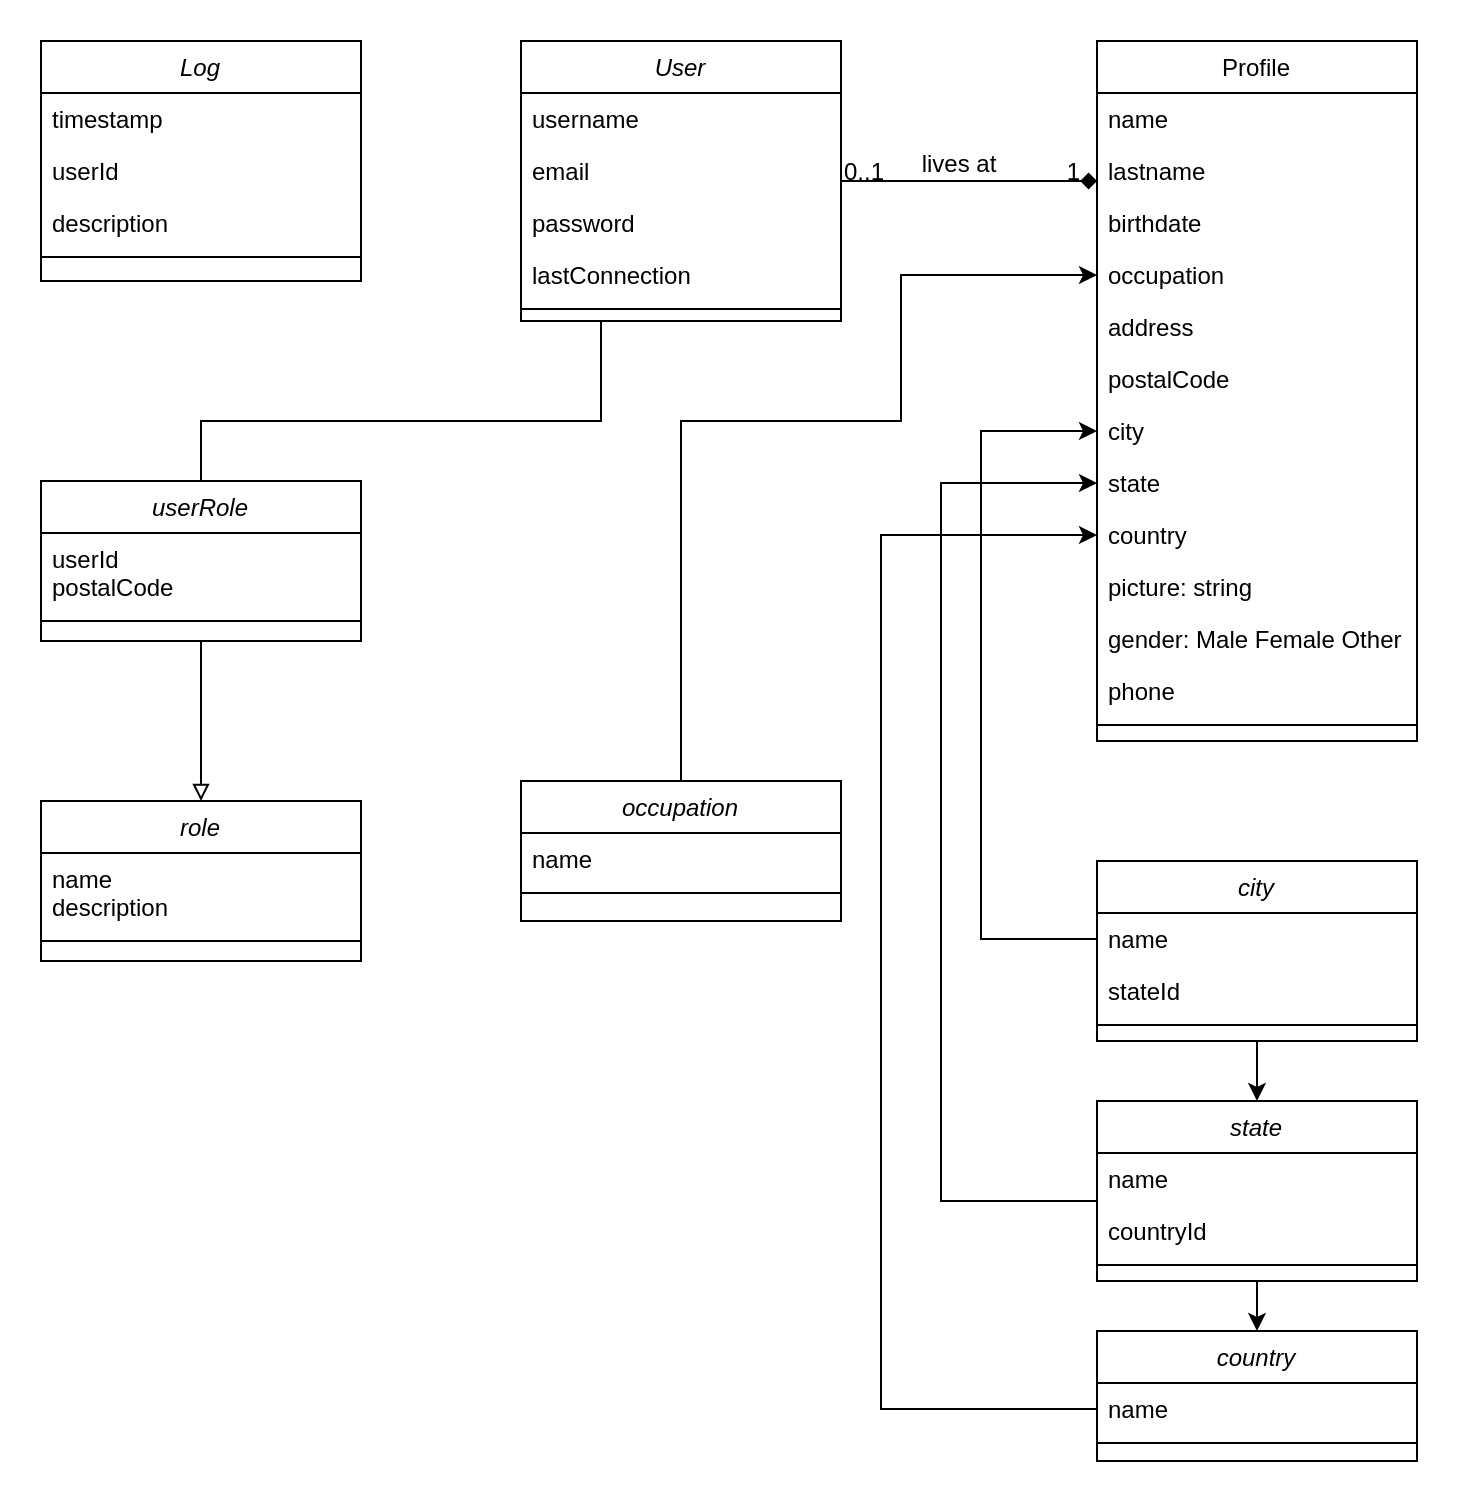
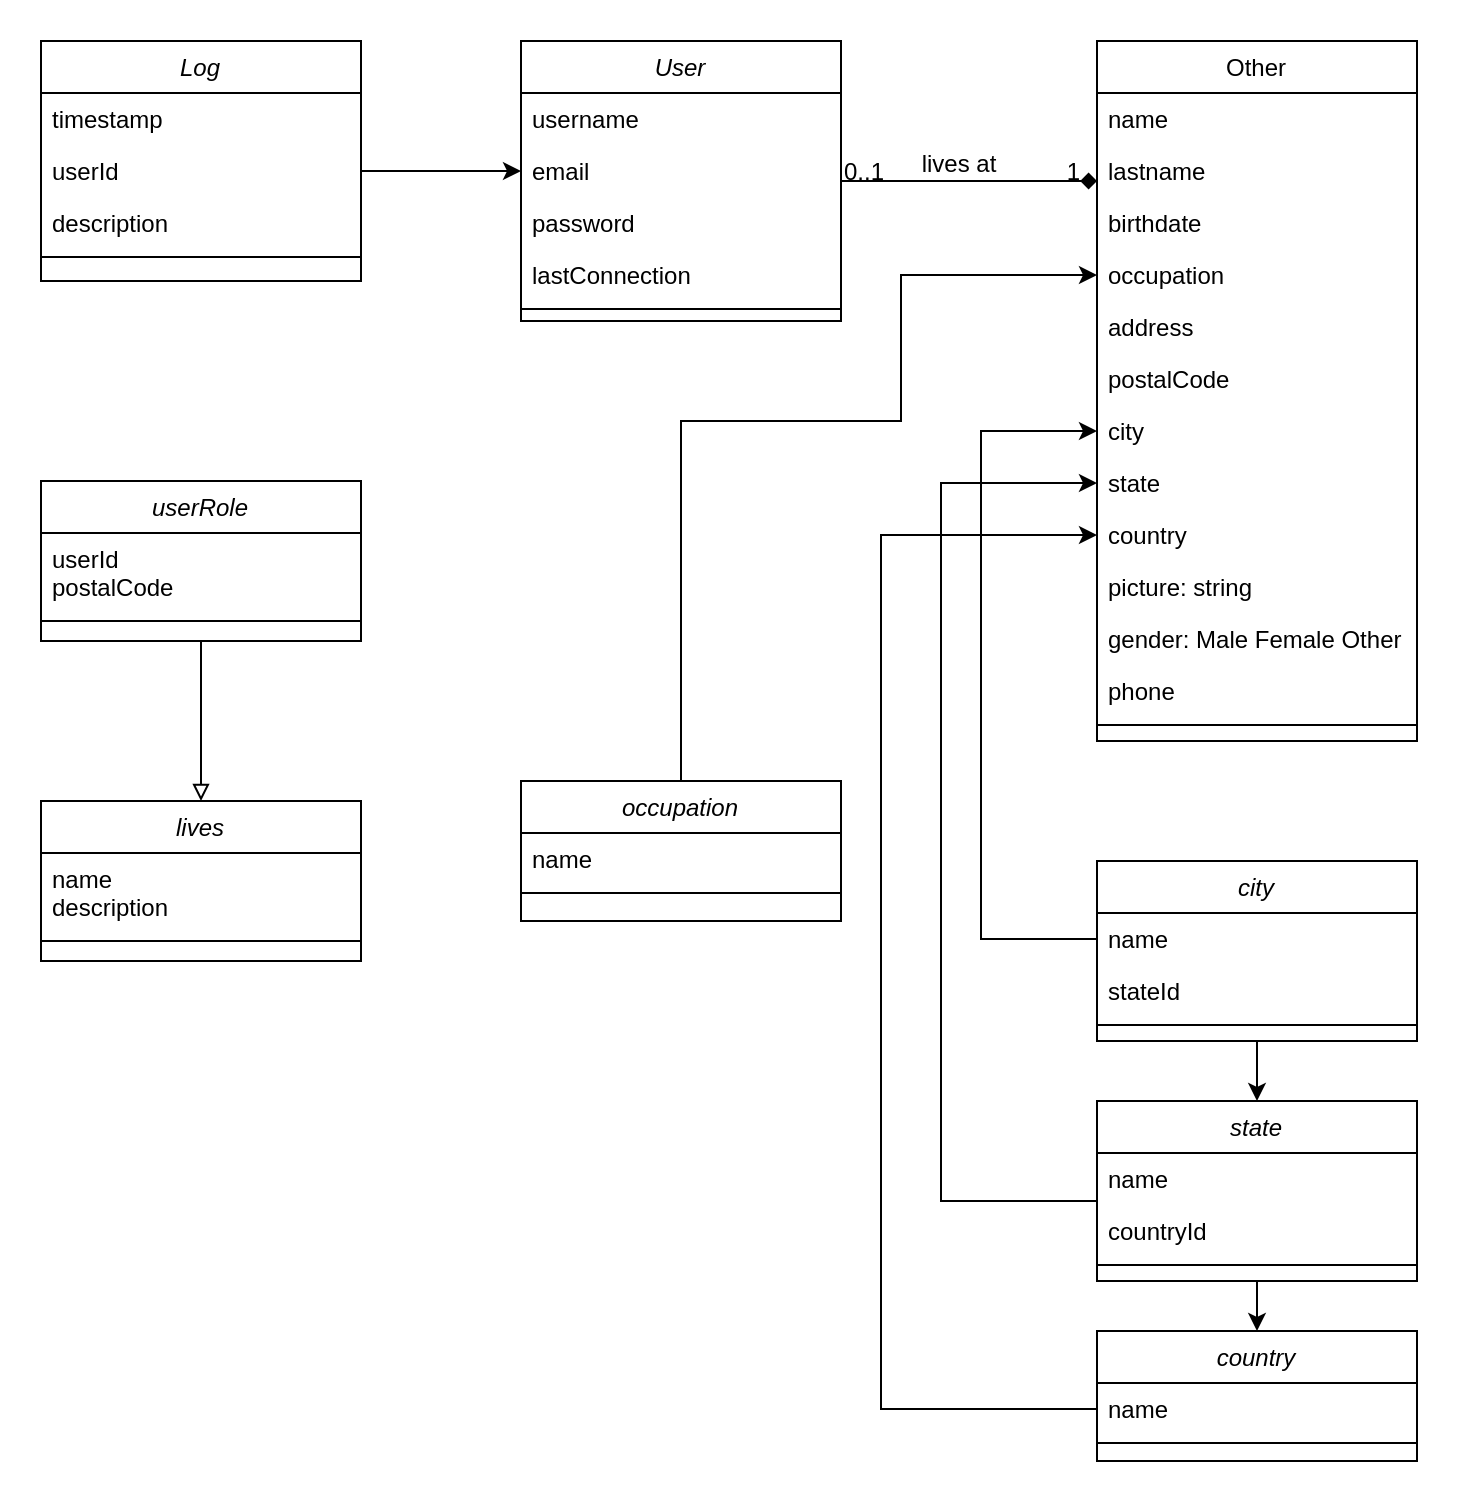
(1256, 68) -> (1256, 68)
none -> (436, 171)
(419, 421) -> none
(200, 828) -> (200, 828)
